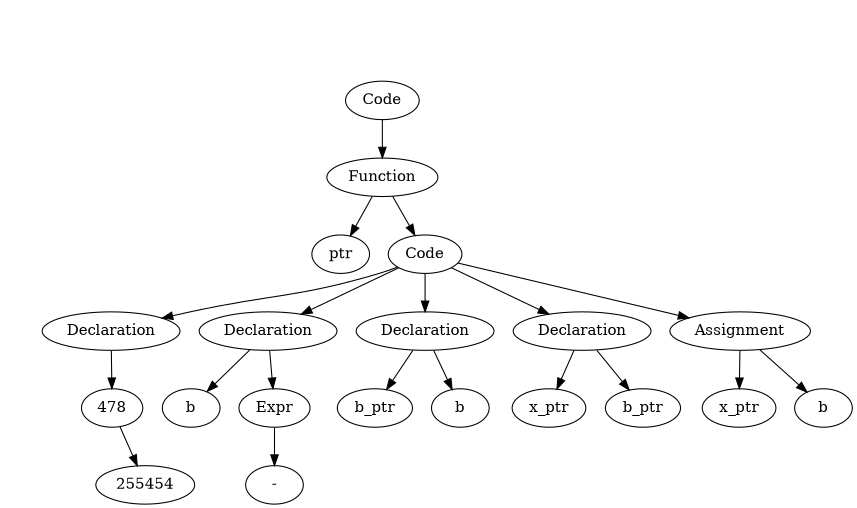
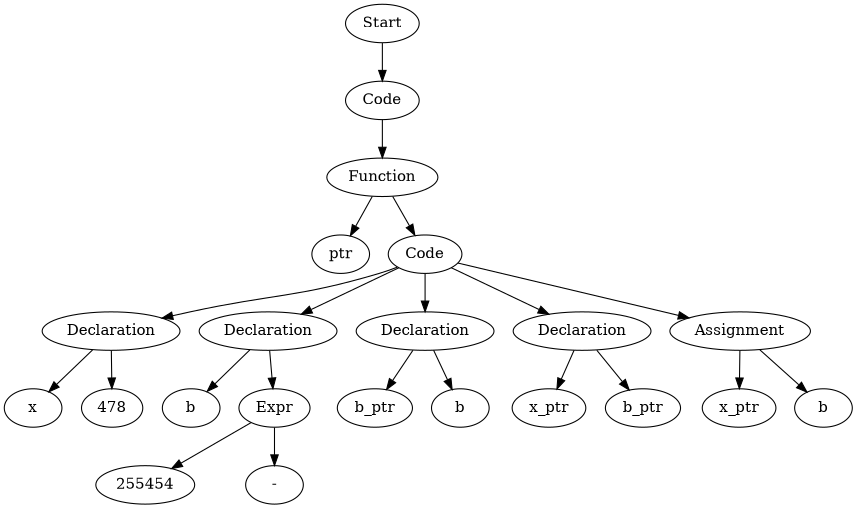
none -> (382, 23)
none -> (33, 408)
(126, 441) -> (216, 443)
